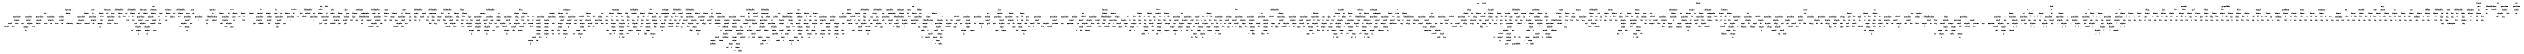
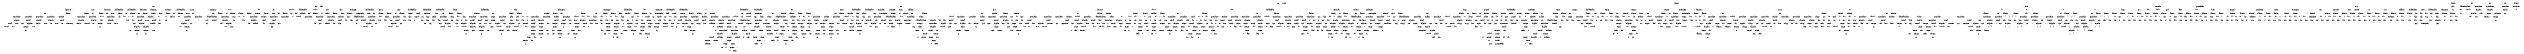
(1673, 10) -> none
